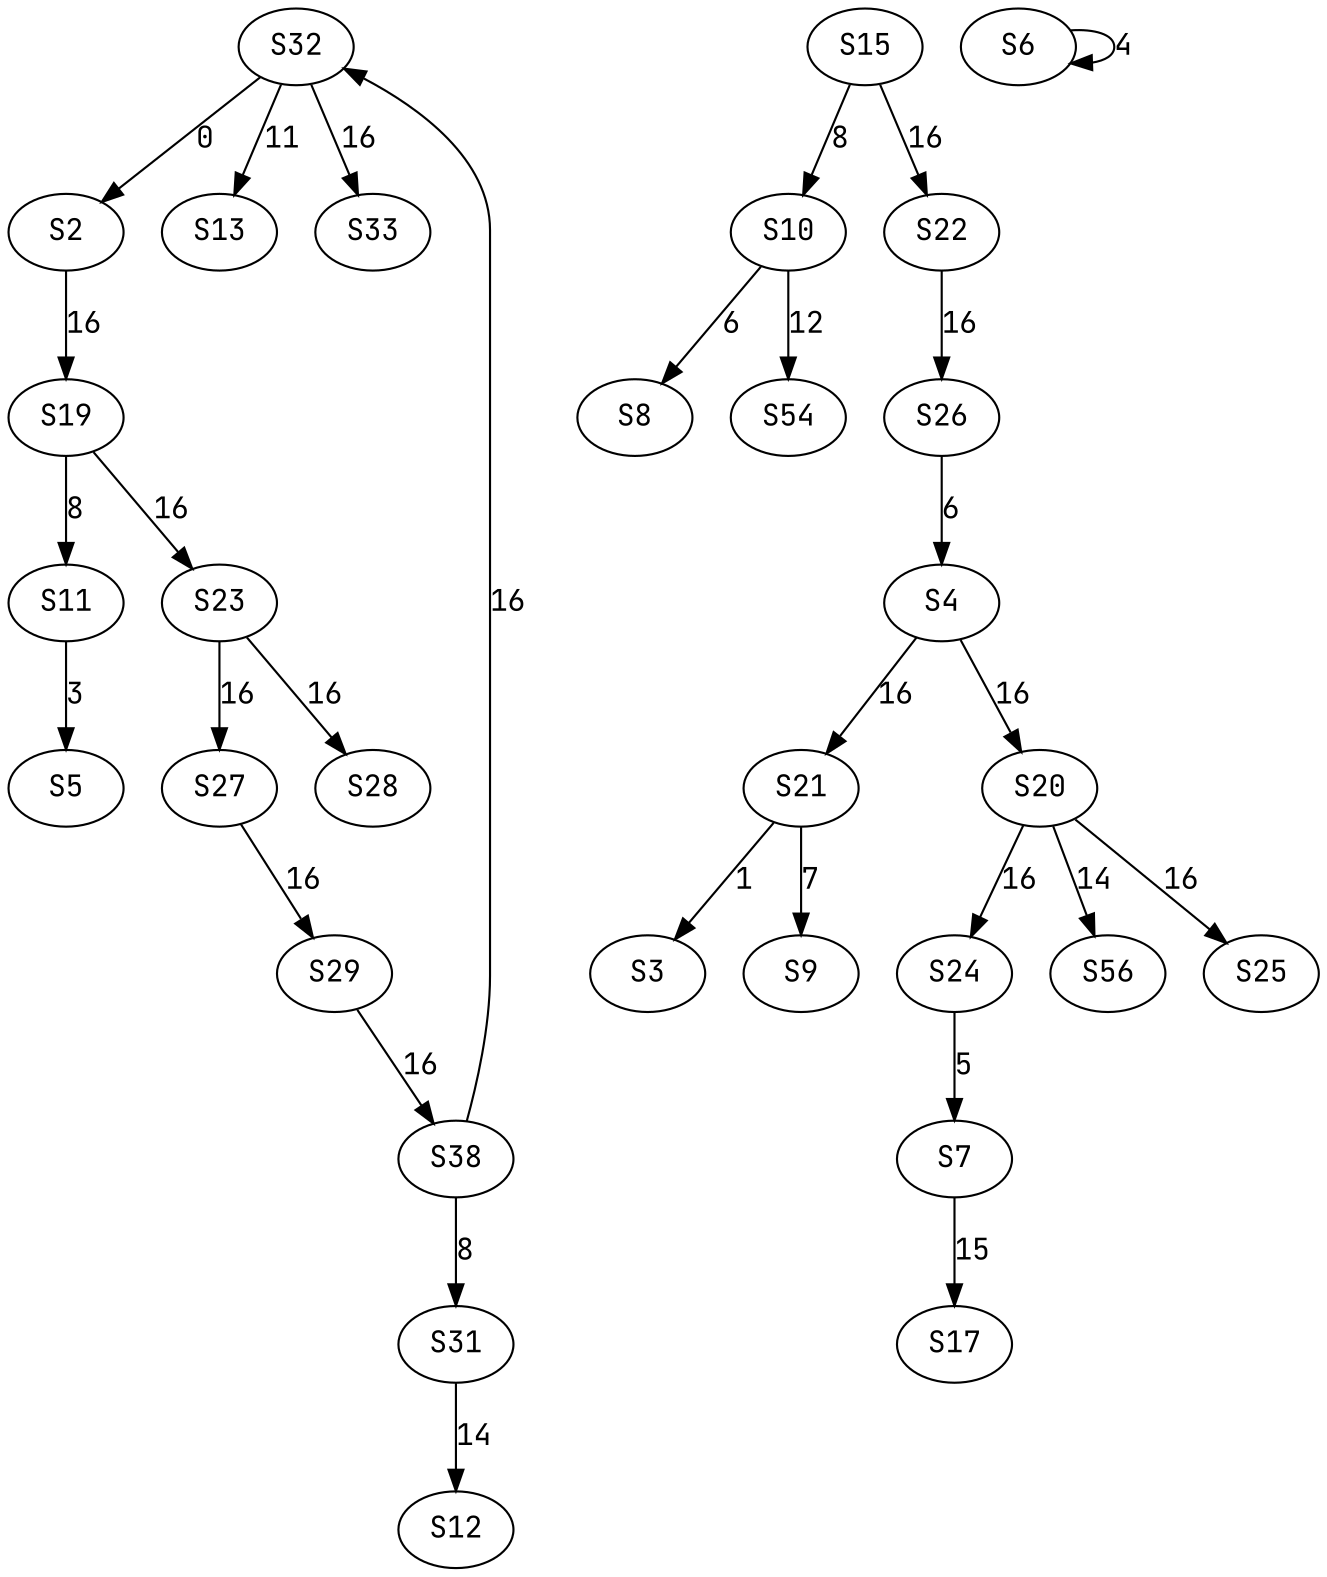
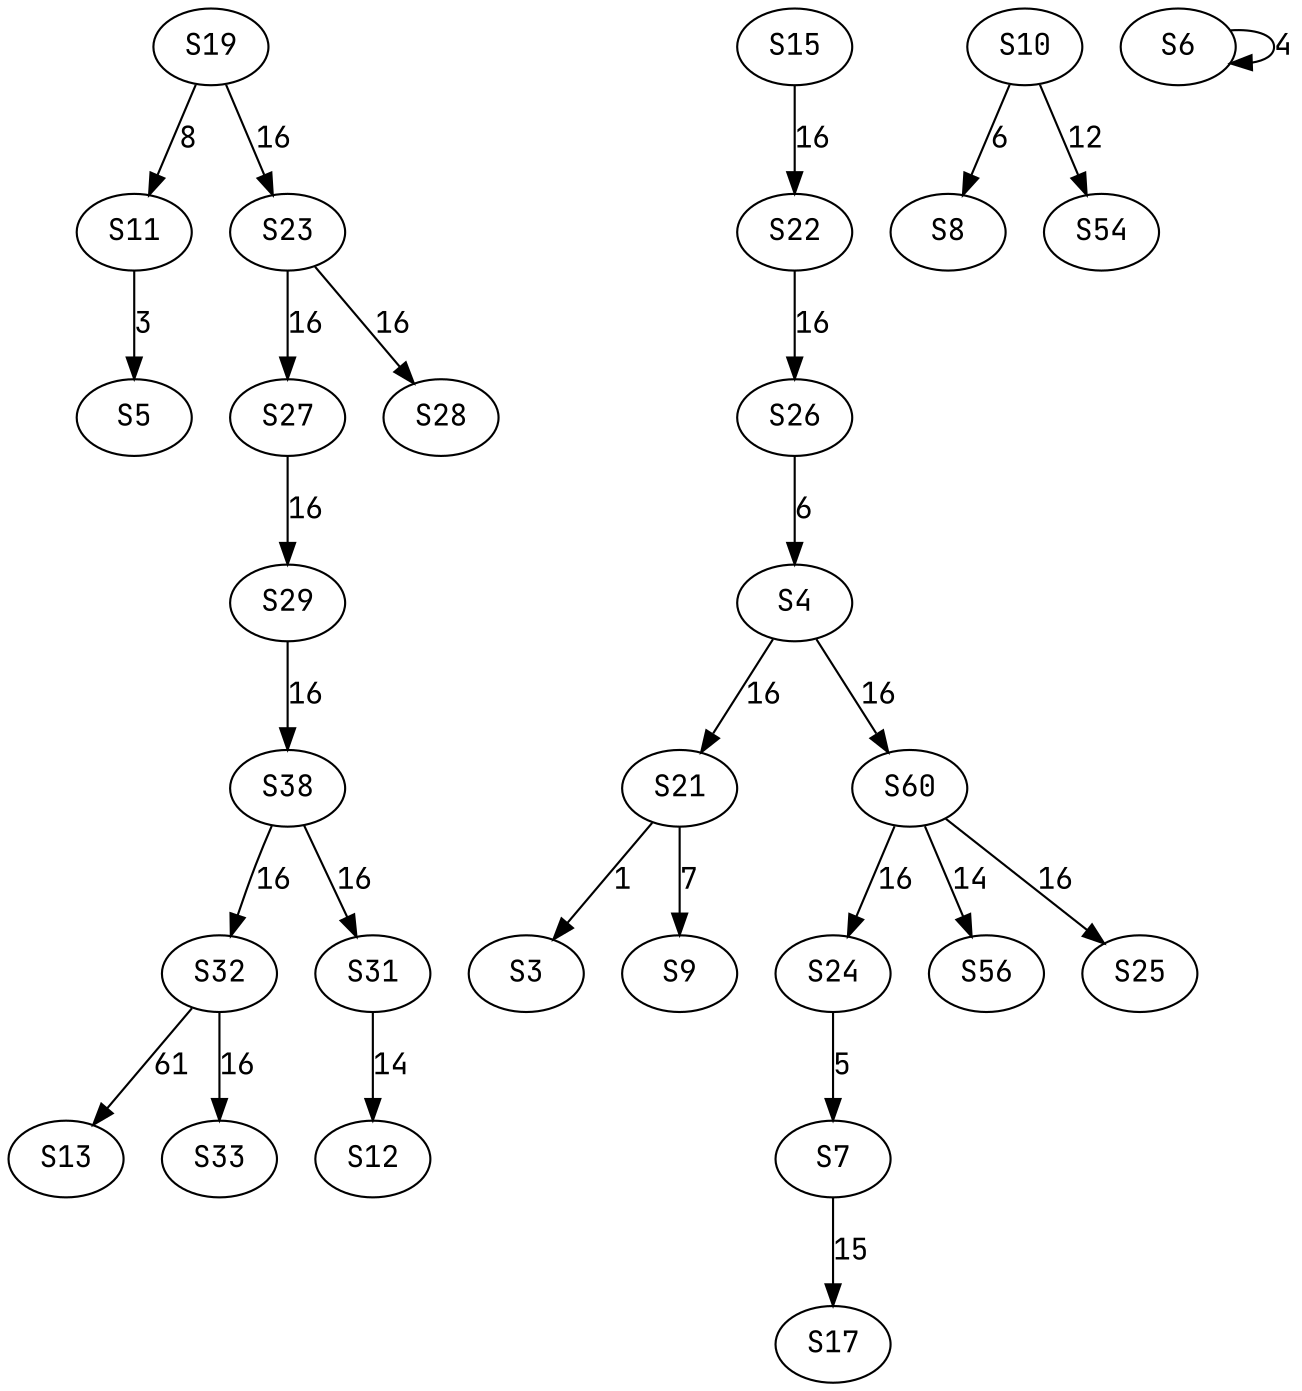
(831, 130) -> none
(282, 140) -> (172, 1066)
(66, 232) -> none
(1040, 788) -> (910, 788)
(466, 1252) -> (355, 881)
